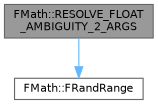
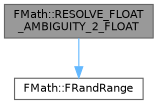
(79, 21) -> (79, 21)
